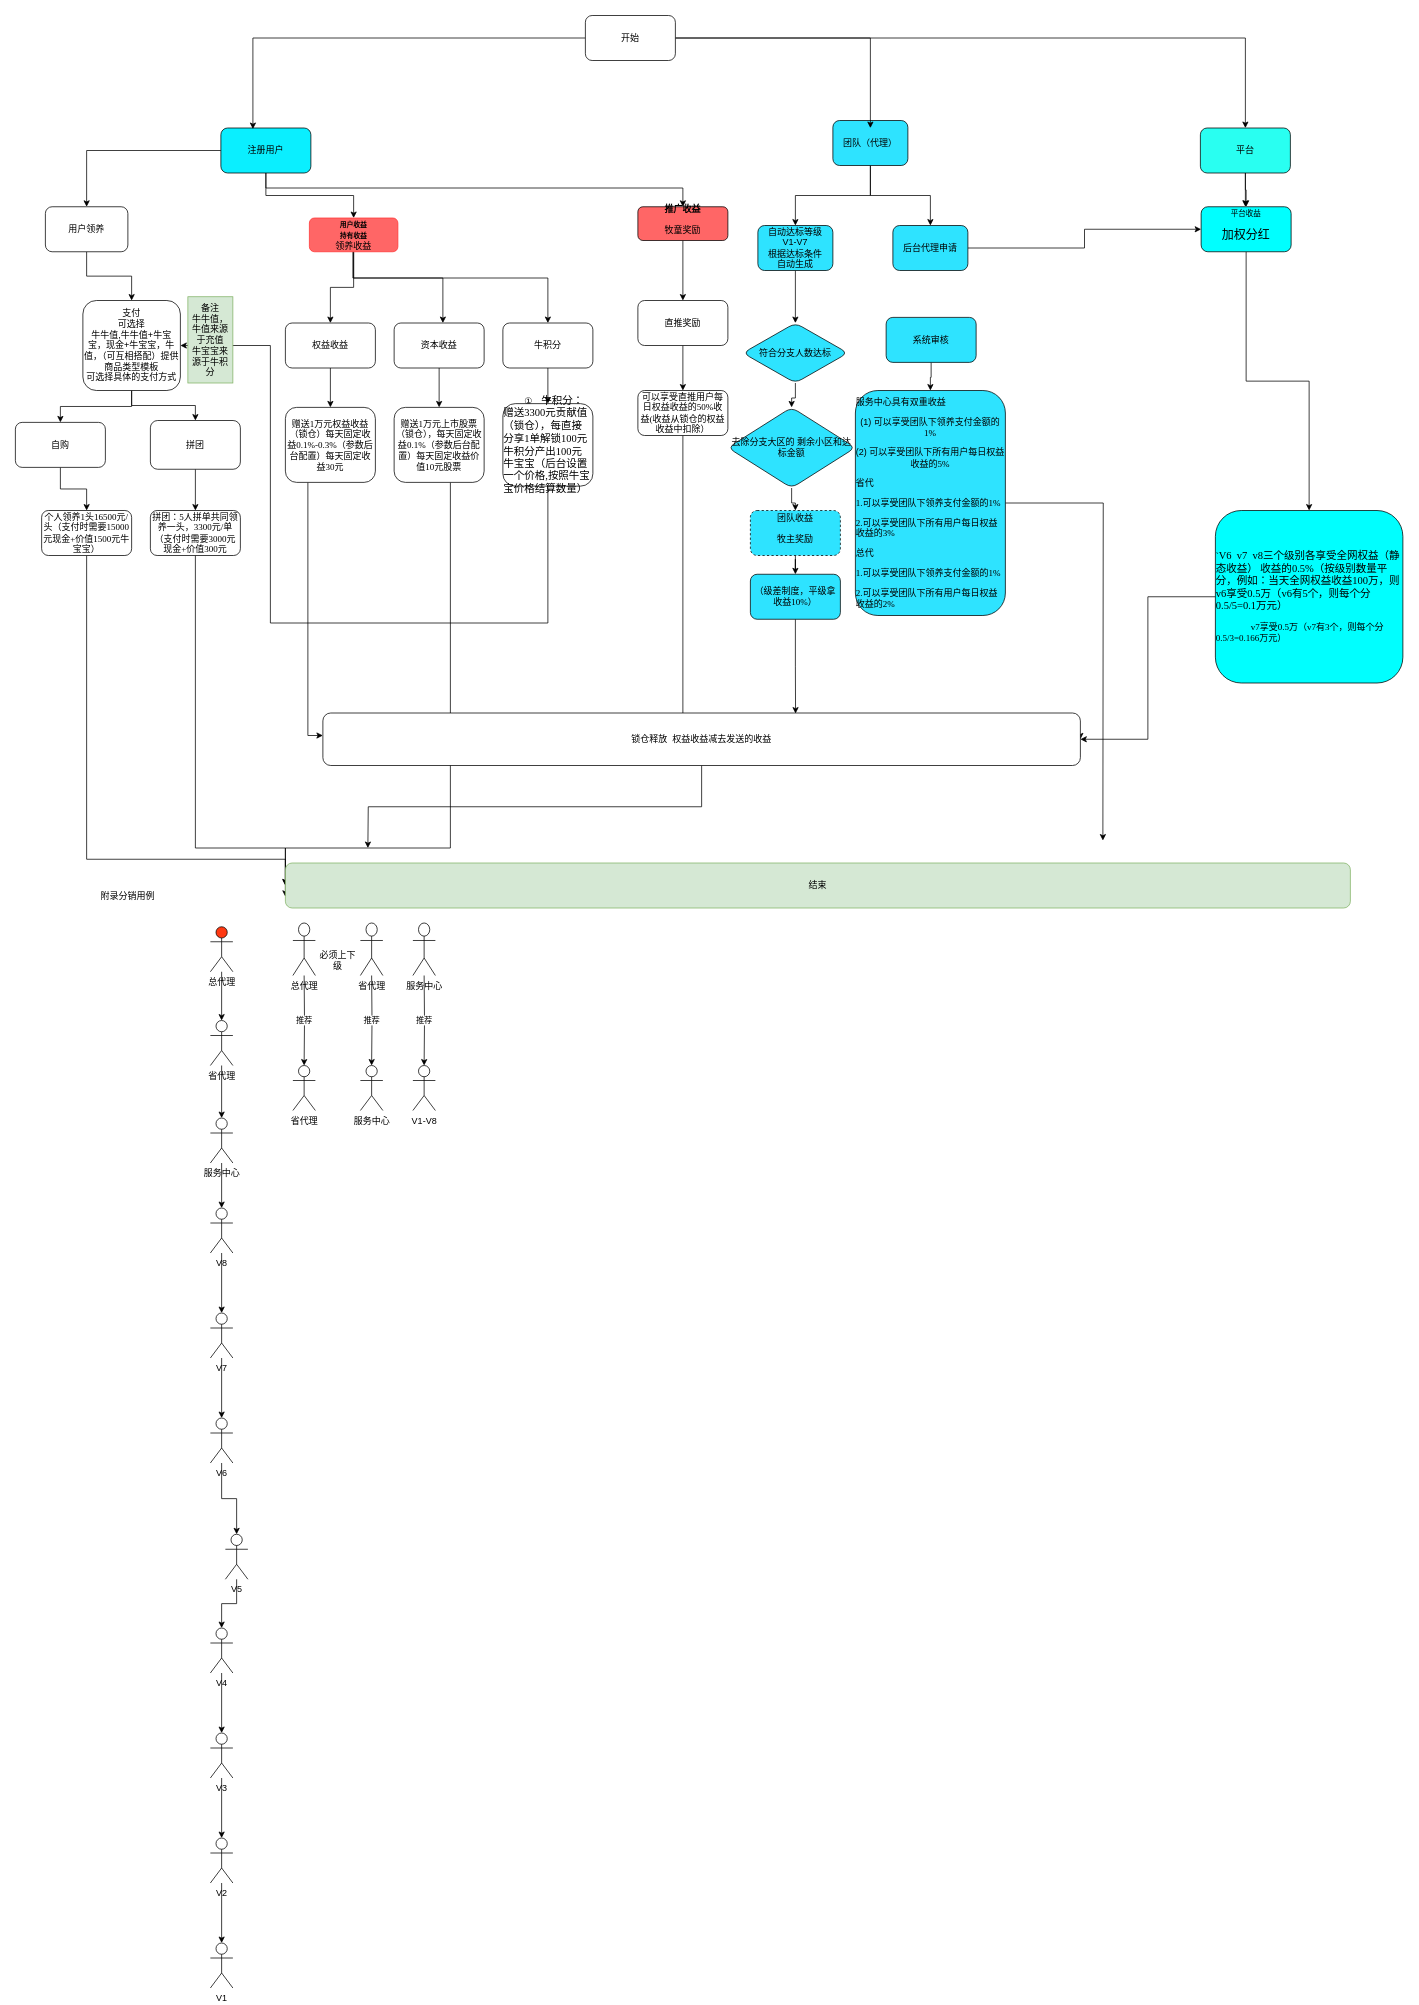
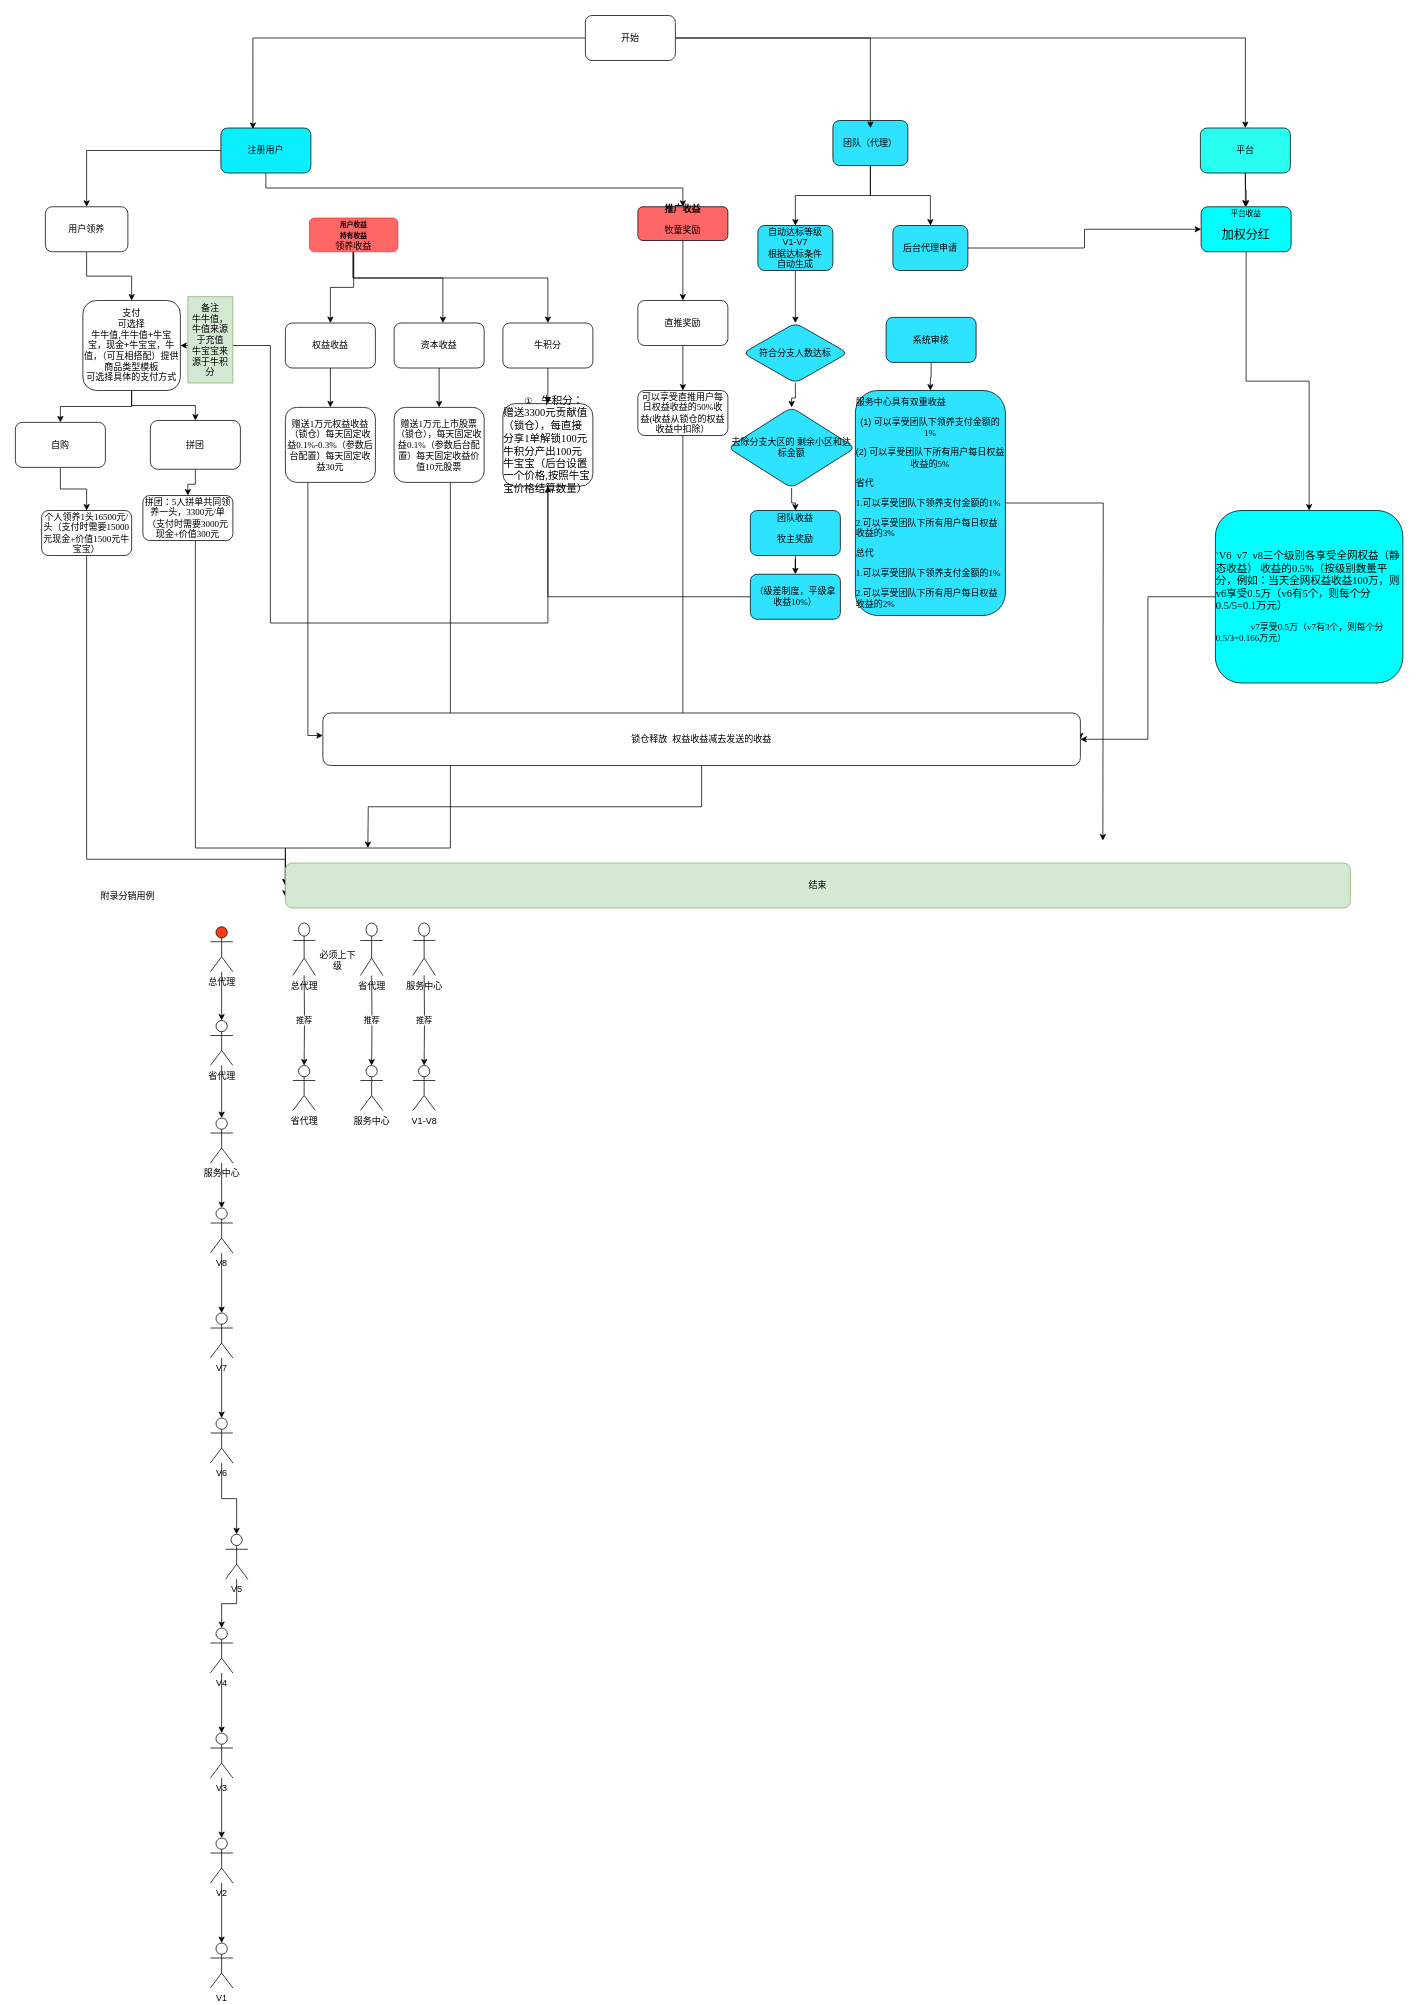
(317, 195) -> none
(195, 533) -> (188, 518)
(795, 533) -> (795, 533)
(795, 664) -> (650, 597)
